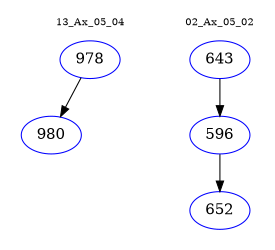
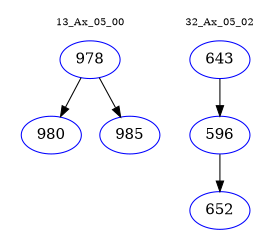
(91, 23) -> (91, 23)
(220, 23) -> (220, 23)
none -> (130, 135)
